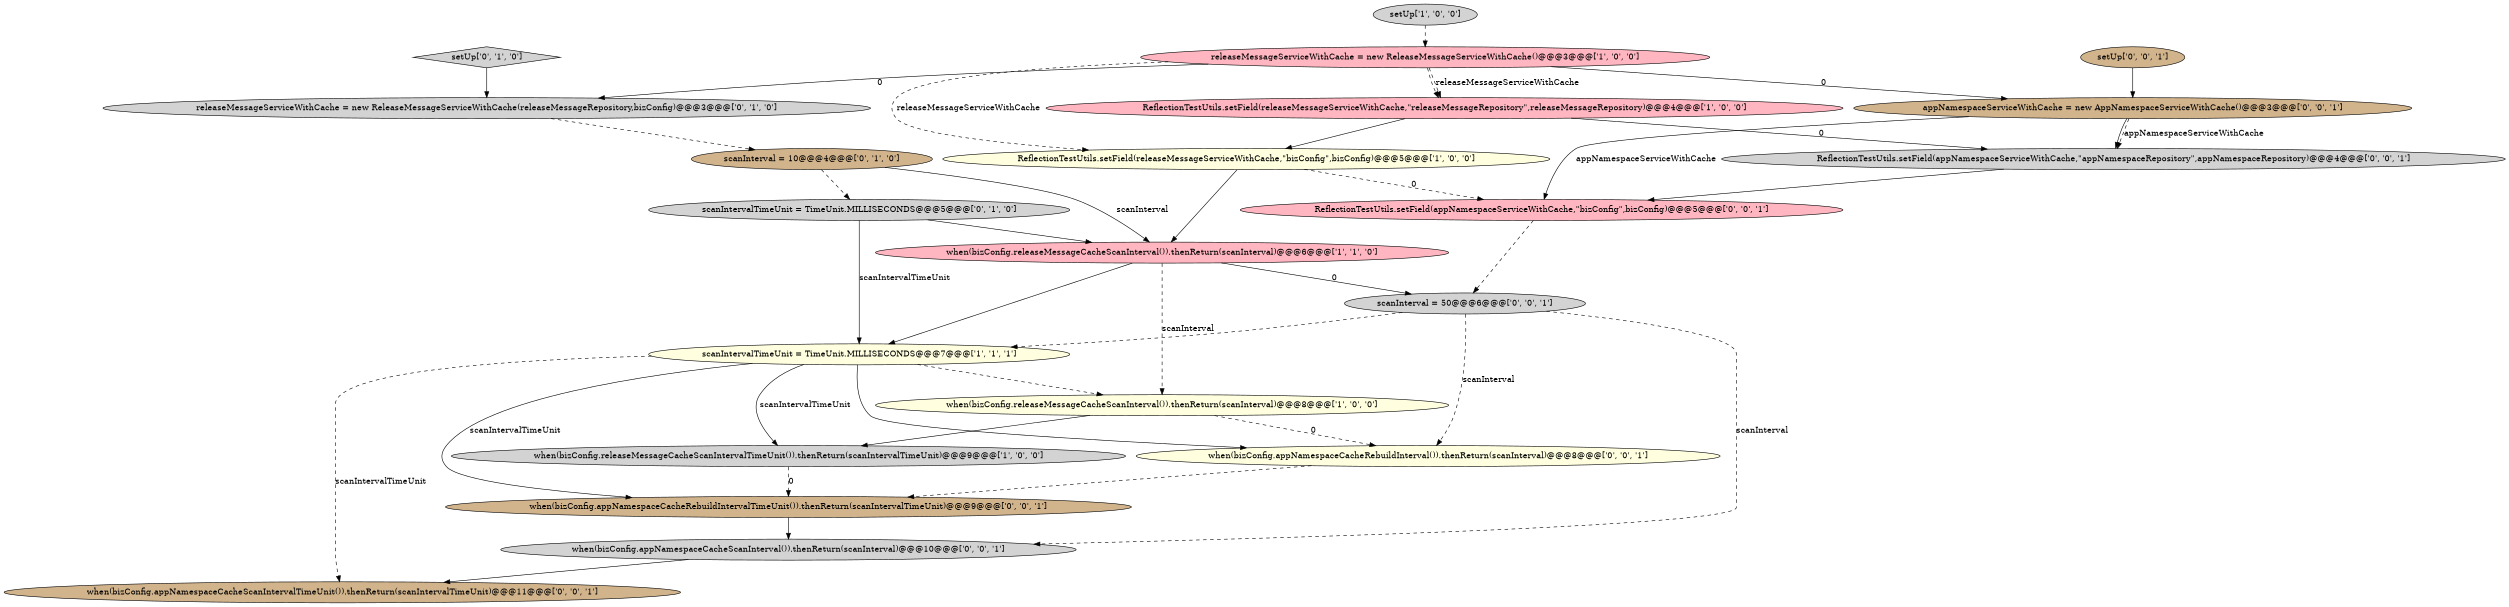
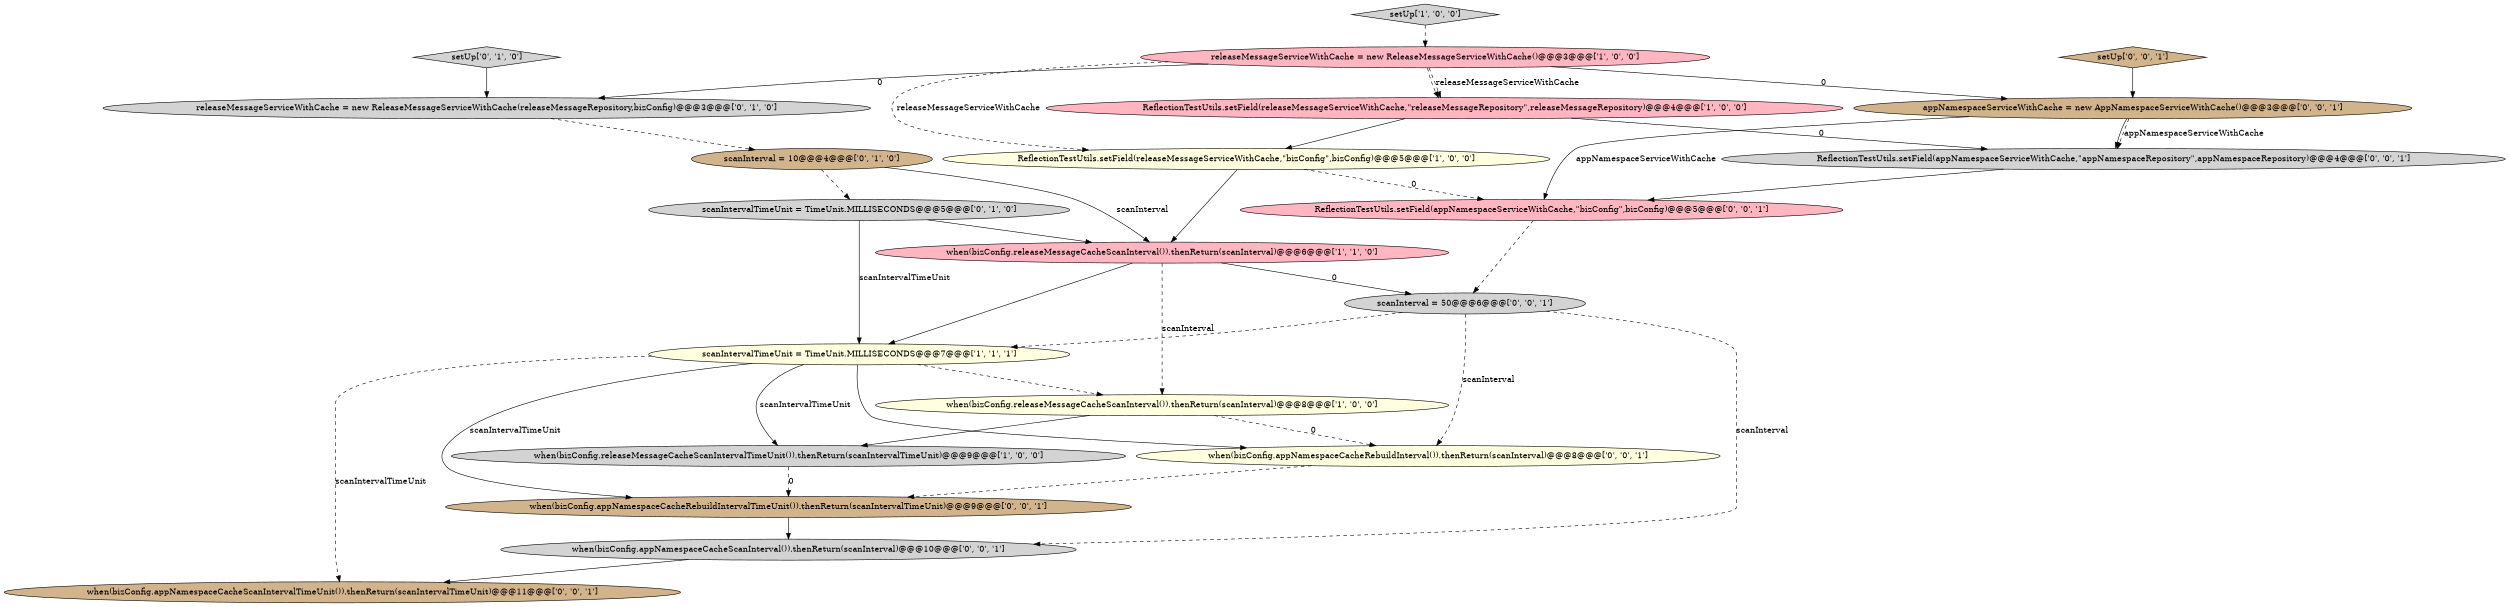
(1425, 15) -> (1425, 15)
(2133, 57) -> (2133, 57)
